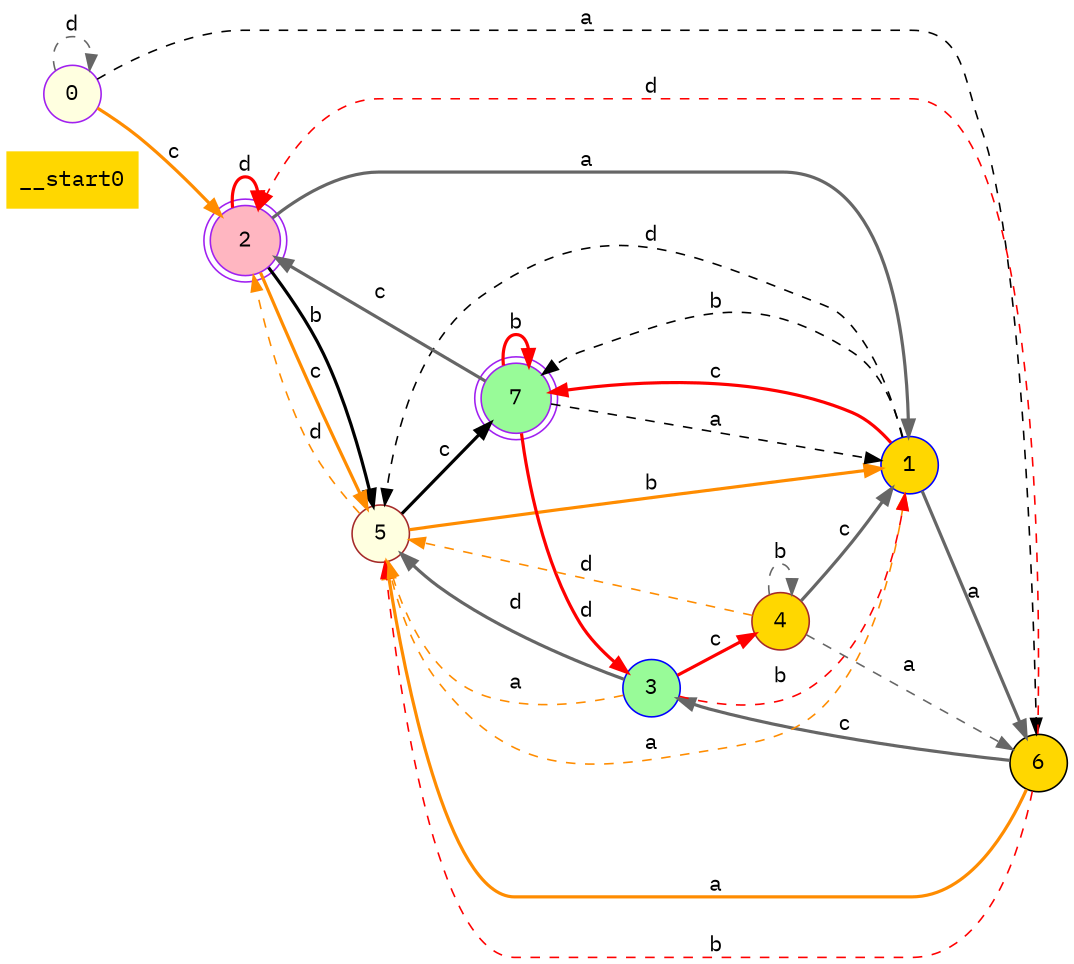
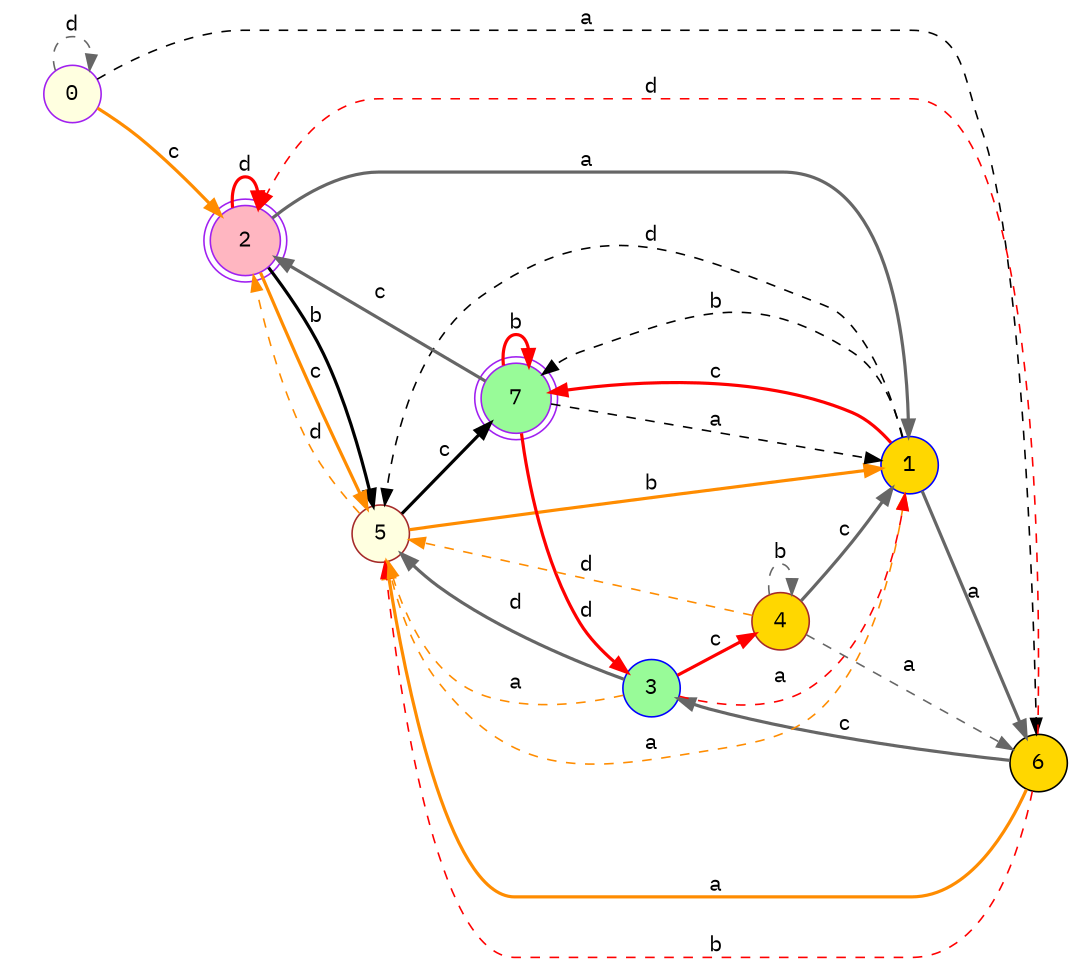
(72, 180) -> none
(781, 676) -> (781, 676)
